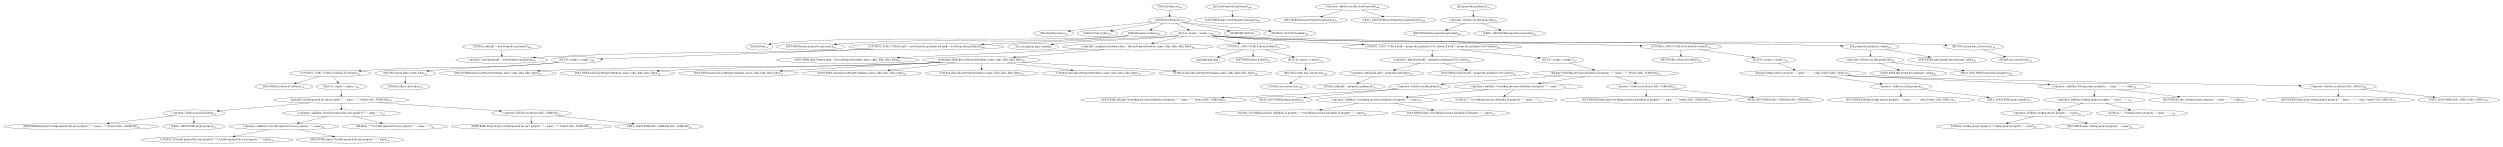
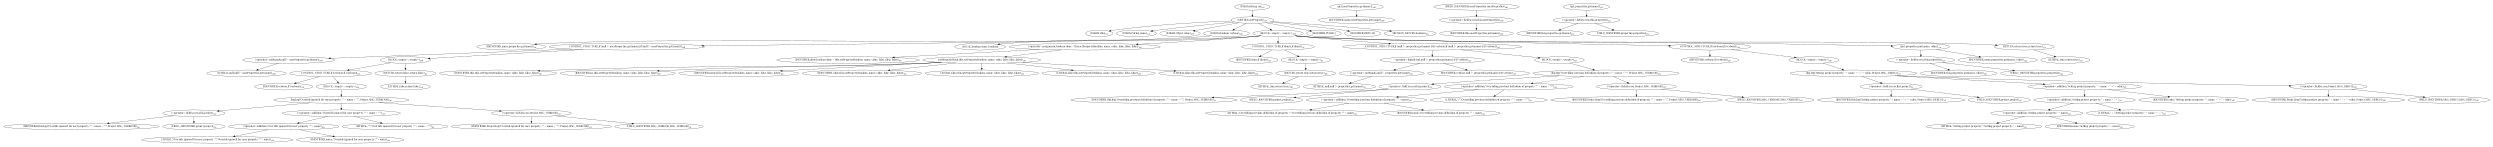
(1372, 13) -> (1476, 13)
(949, 39) -> (1171, 24)
(502, 52) -> (268, 66)
(1231, 53) -> (1288, 27)
(421, 86) -> (422, 86)
